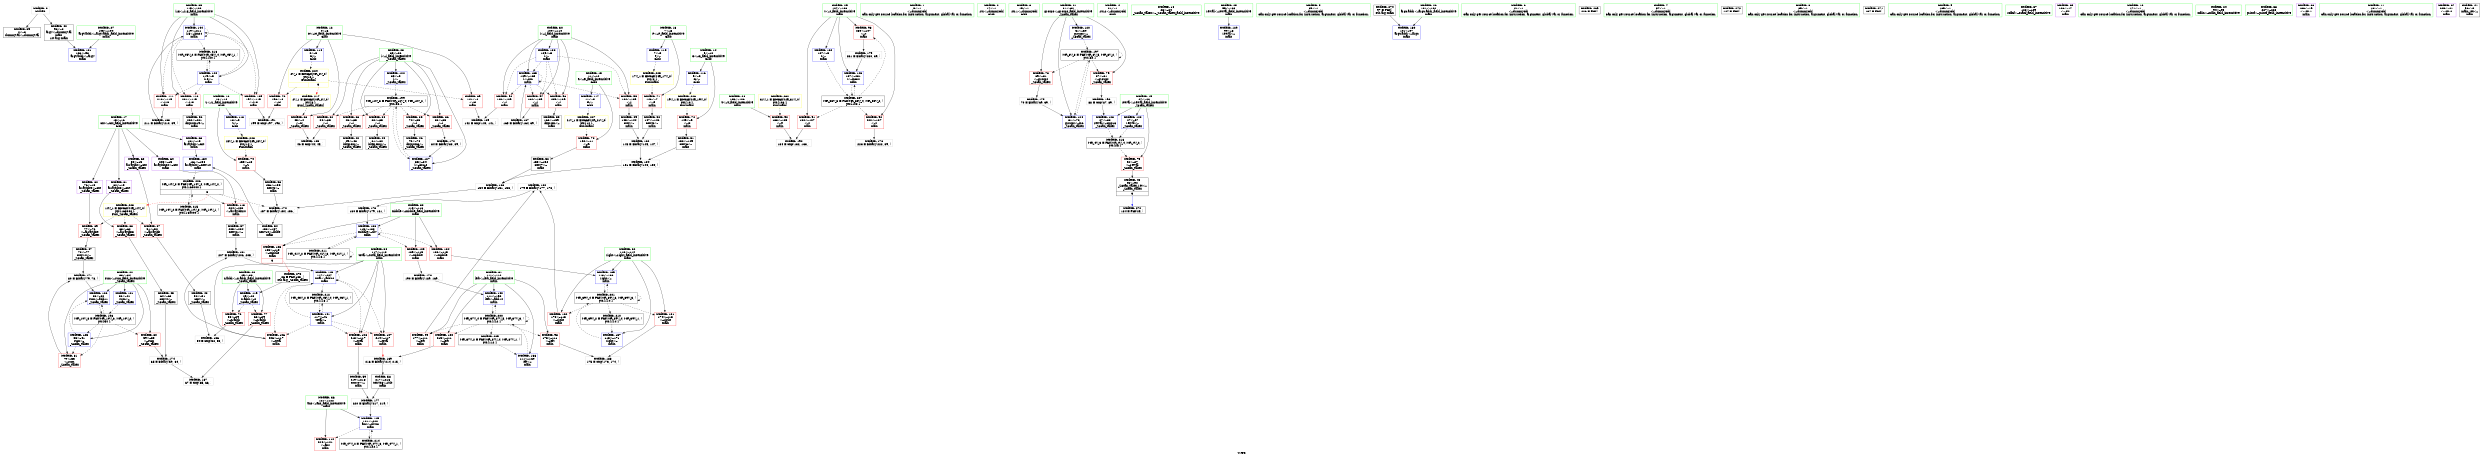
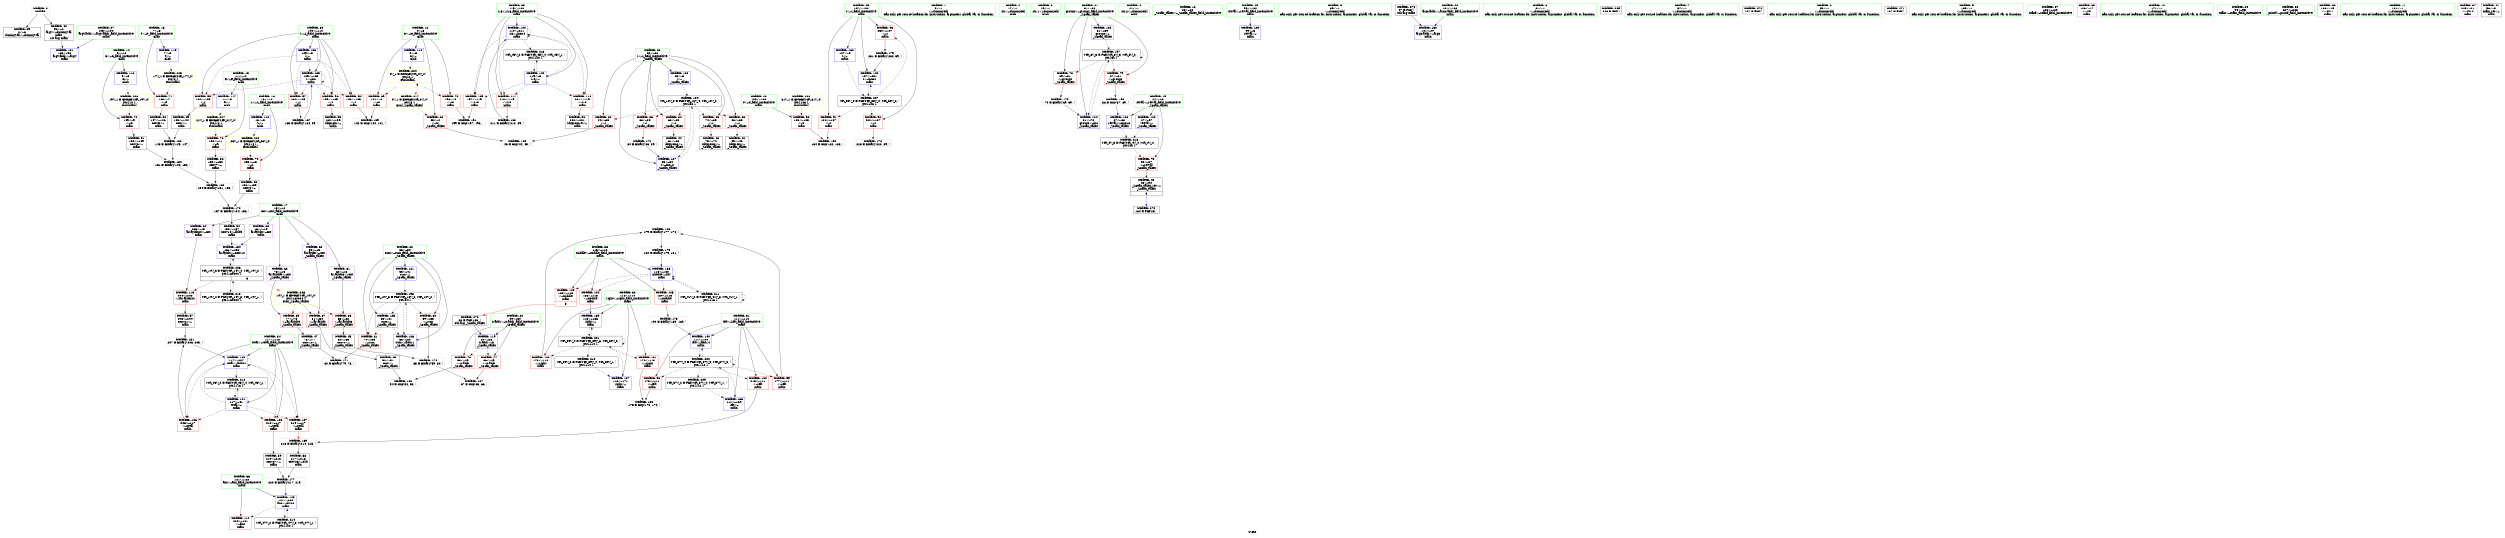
(241, 200) -> (233, 263)
(89, 285) -> none
